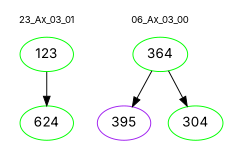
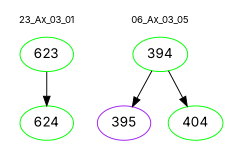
(160, 21) -> (160, 21)
(47, 54) -> (47, 54)
(160, 54) -> (160, 54)
(196, 123) -> (196, 123)
